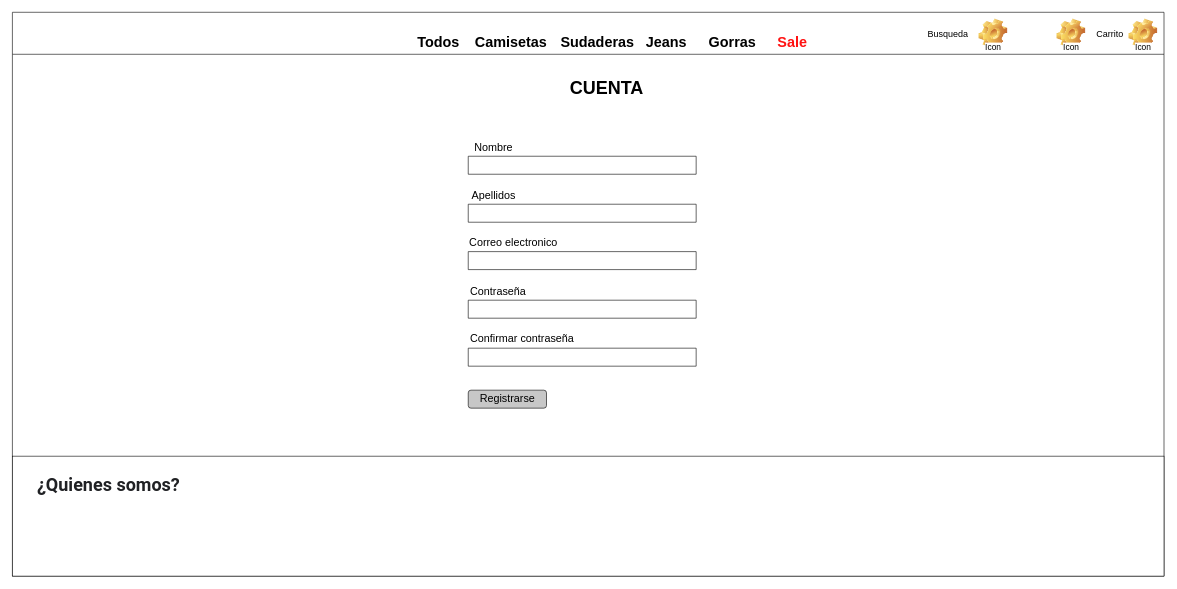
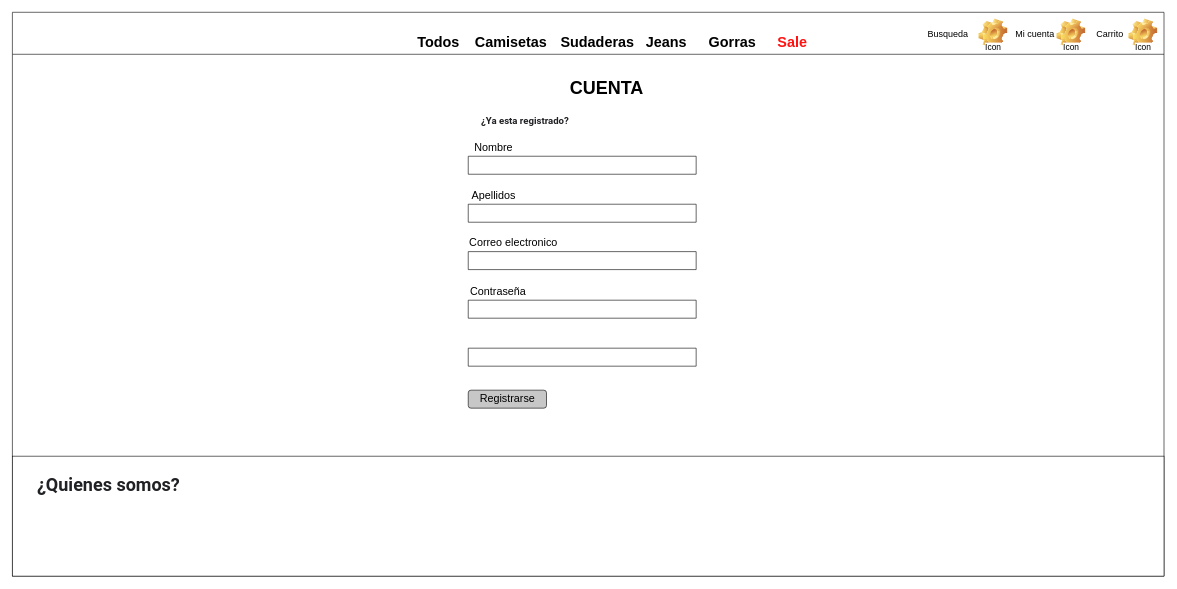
none -> (1035, 33)
none -> (525, 120)
(522, 339) -> none
